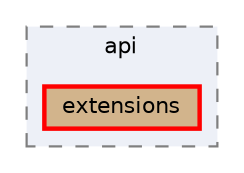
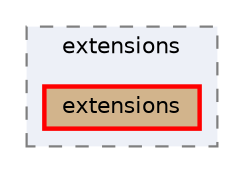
(122, 48) -> (122, 48)
